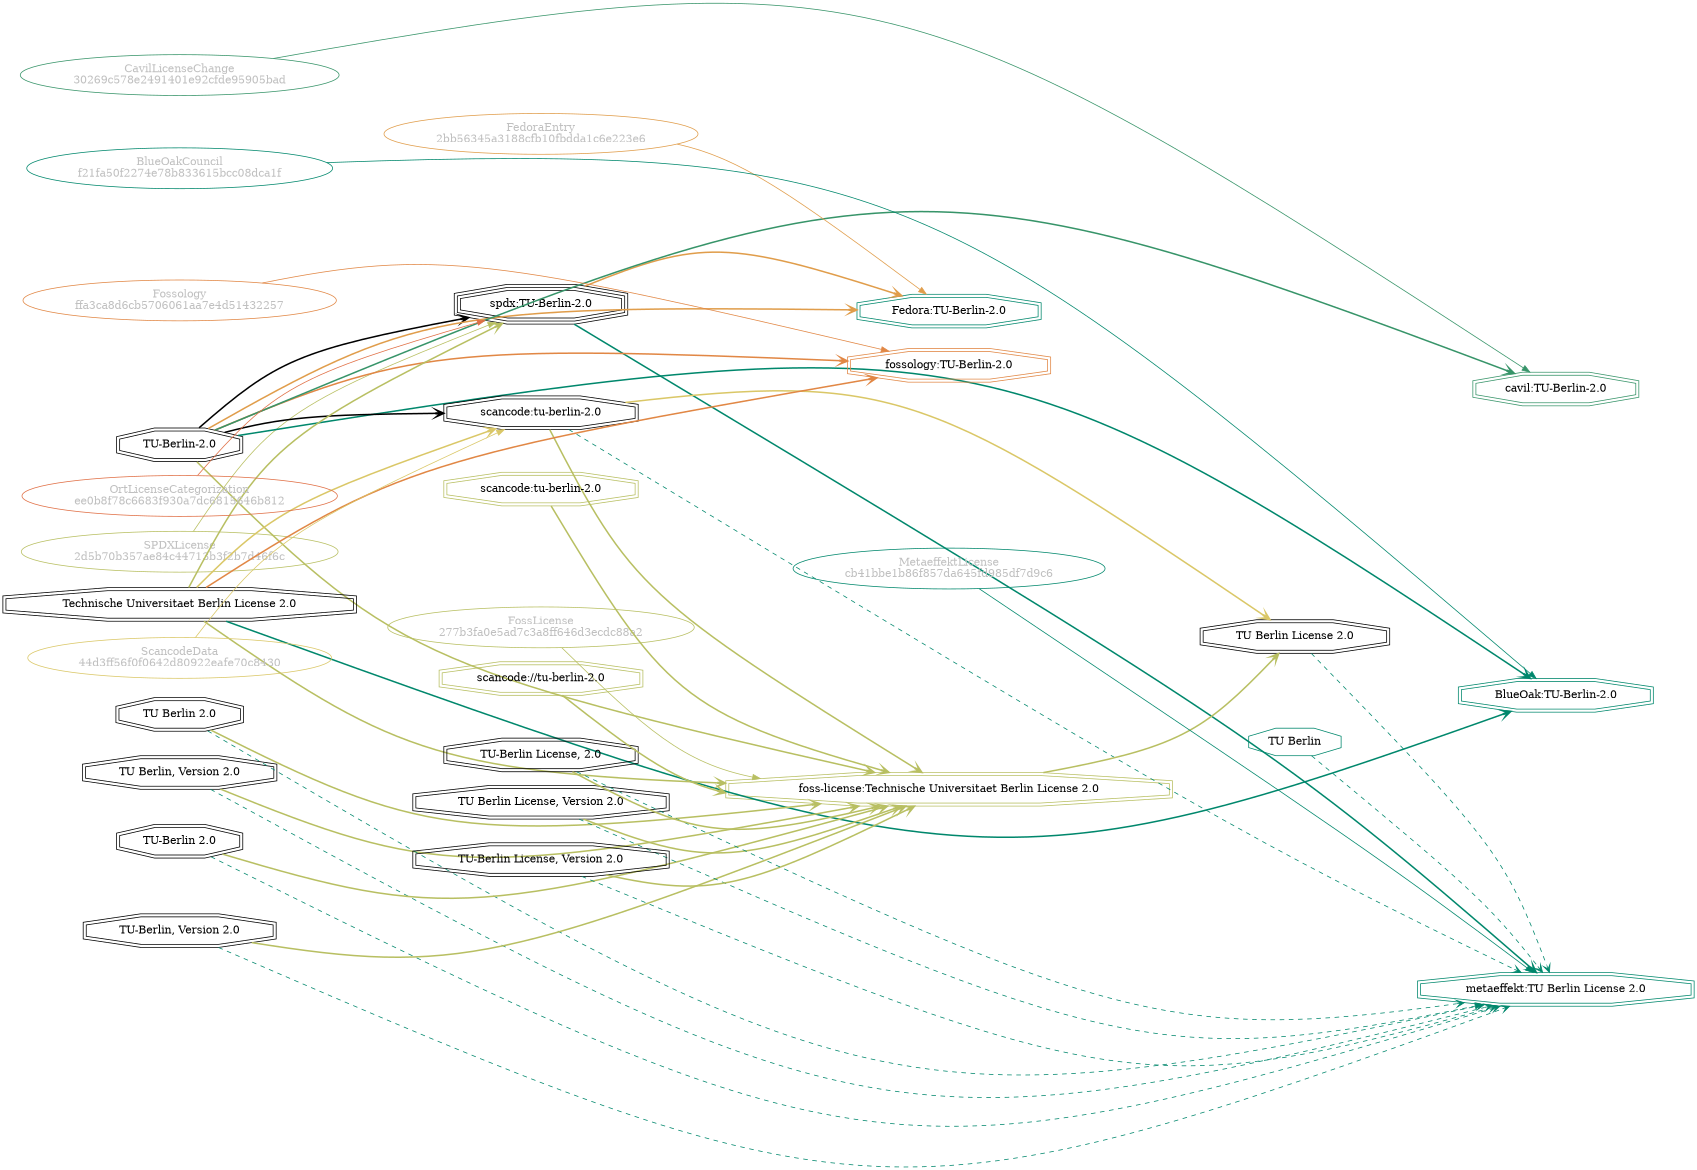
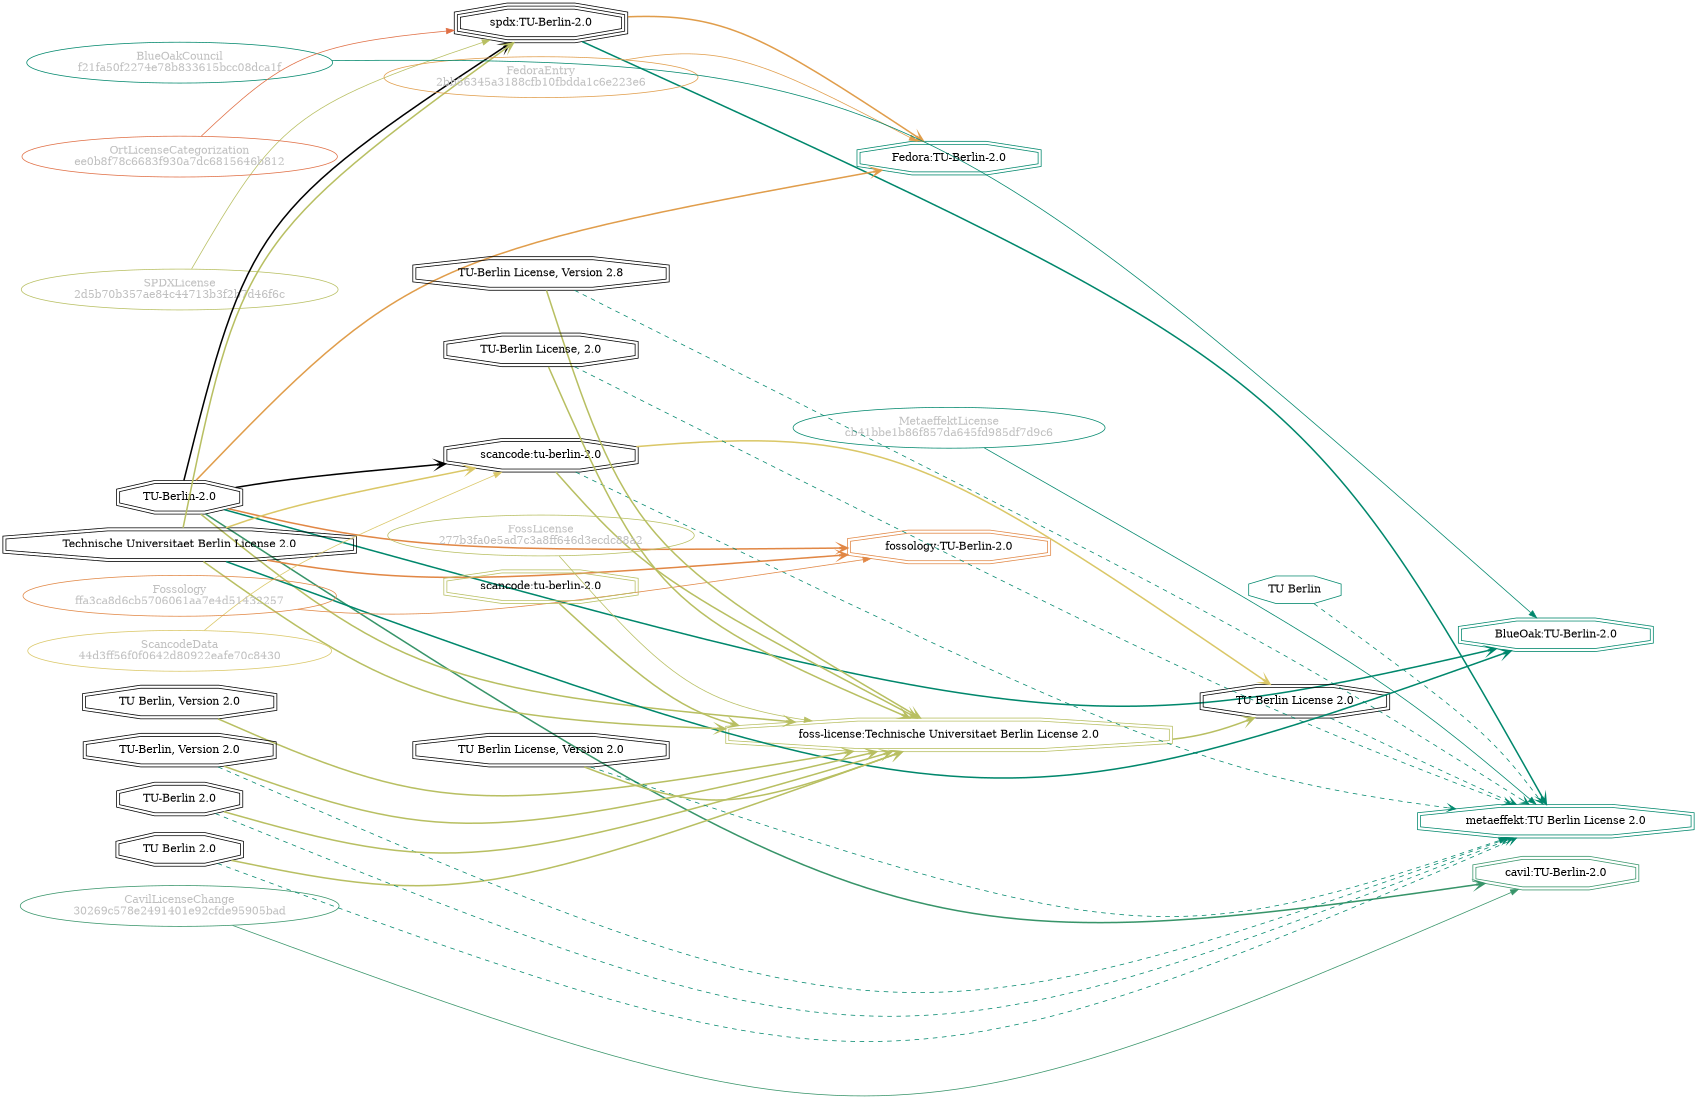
(541, 679) -> none
(541, 860) -> (541, 273)
(821, 1074) -> none
